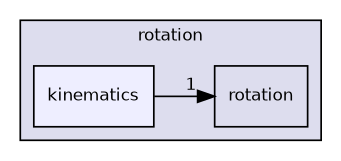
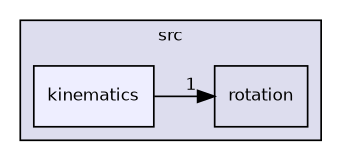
(171, 36) -> (171, 36)
